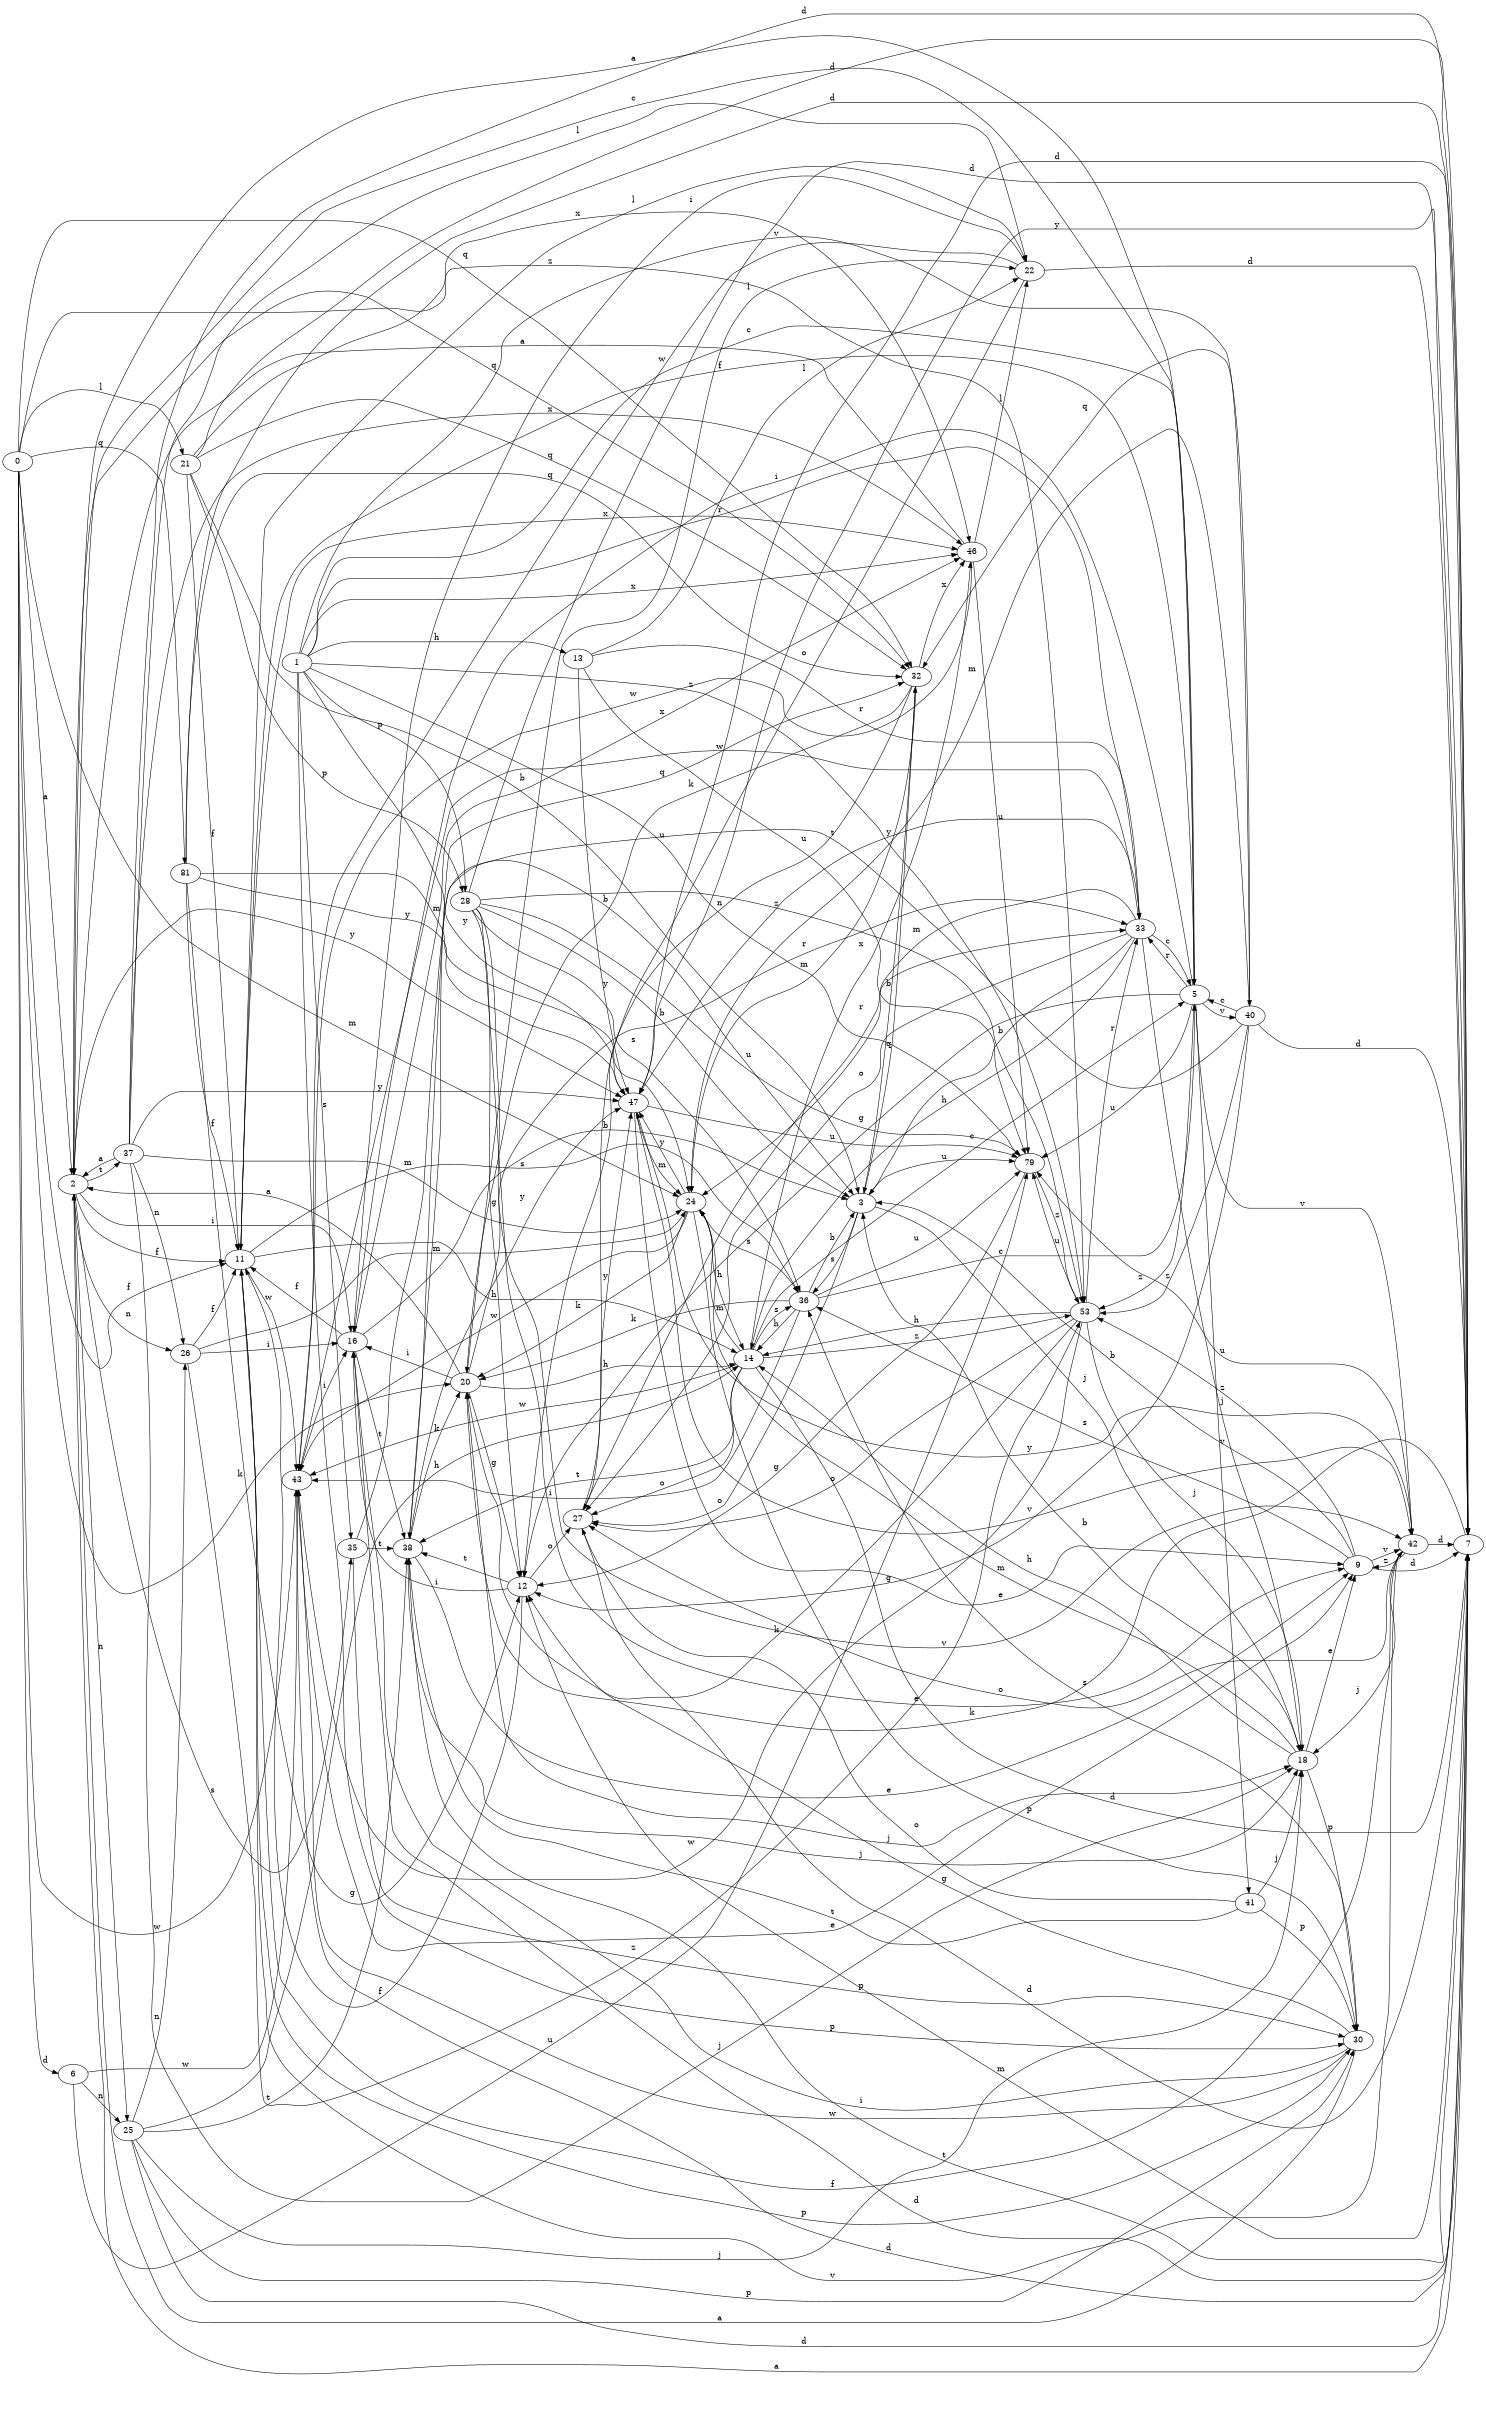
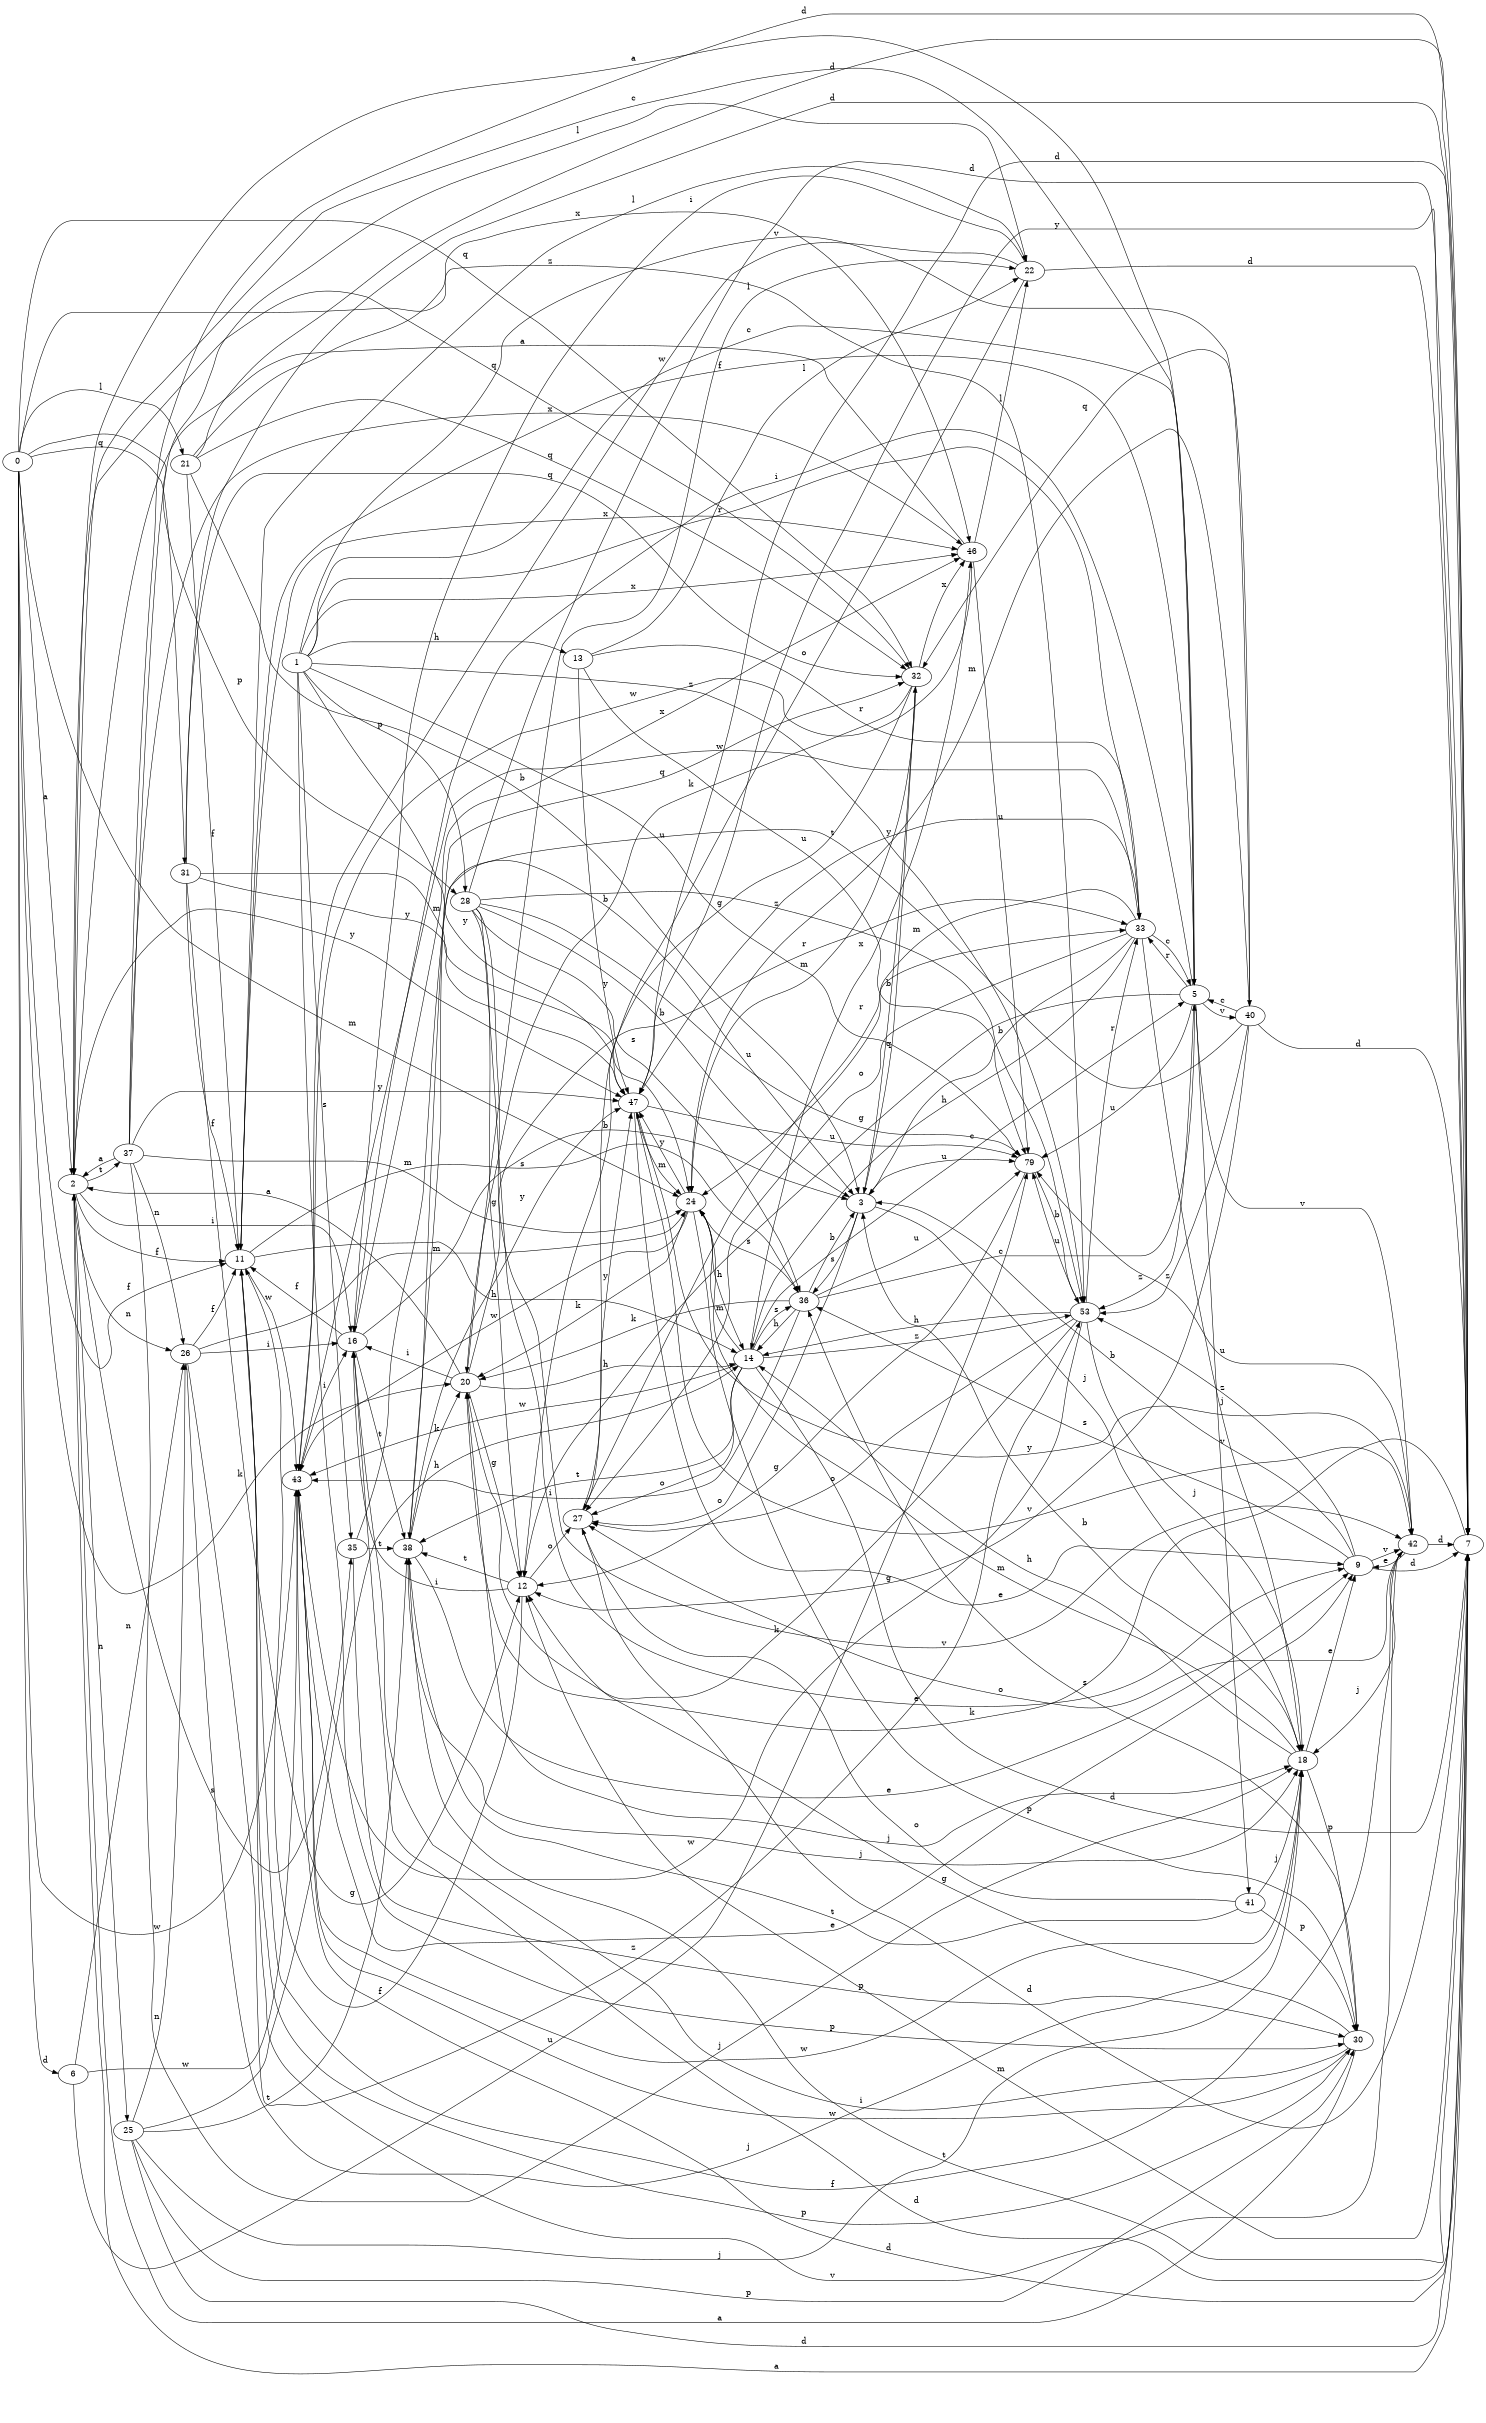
(275, 719) -> (212, 653)
(186, 873) -> (186, 873)
(720, 903) -> (720, 903)
(1057, 1215) -> (1057, 1215)
(1386, 1561) -> (1386, 1561)
none -> (663, 2062)
(99, 2101) -> (129, 1717)
none -> (491, 2175)
